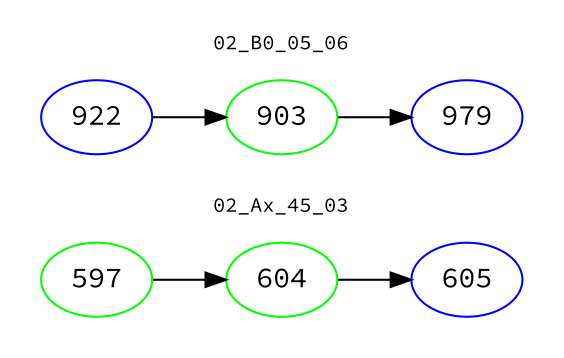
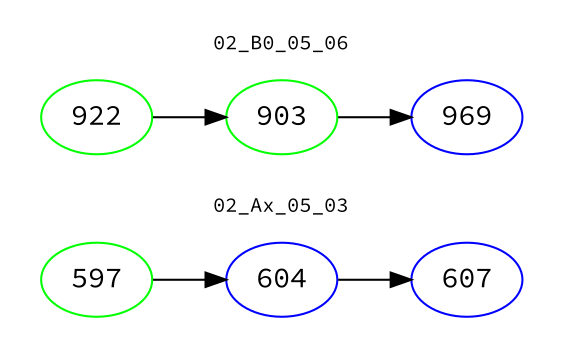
(97, 117) -> (97, 117)
(467, 117) -> (467, 117)
(282, 207) -> (282, 207)
(282, 280) -> (282, 280)
(467, 280) -> (467, 280)
